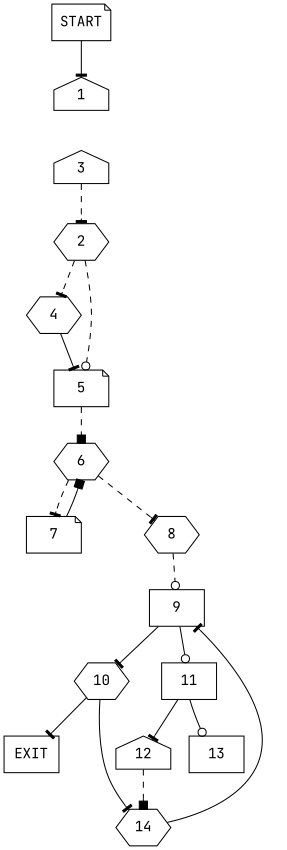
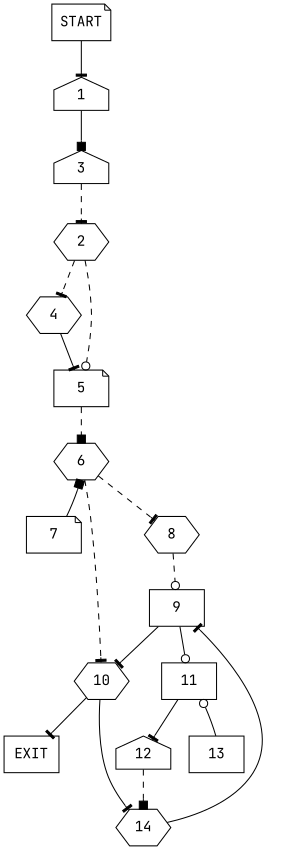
none -> (81, 125)
(62, 496) -> (95, 568)
(195, 714) -> (211, 722)
